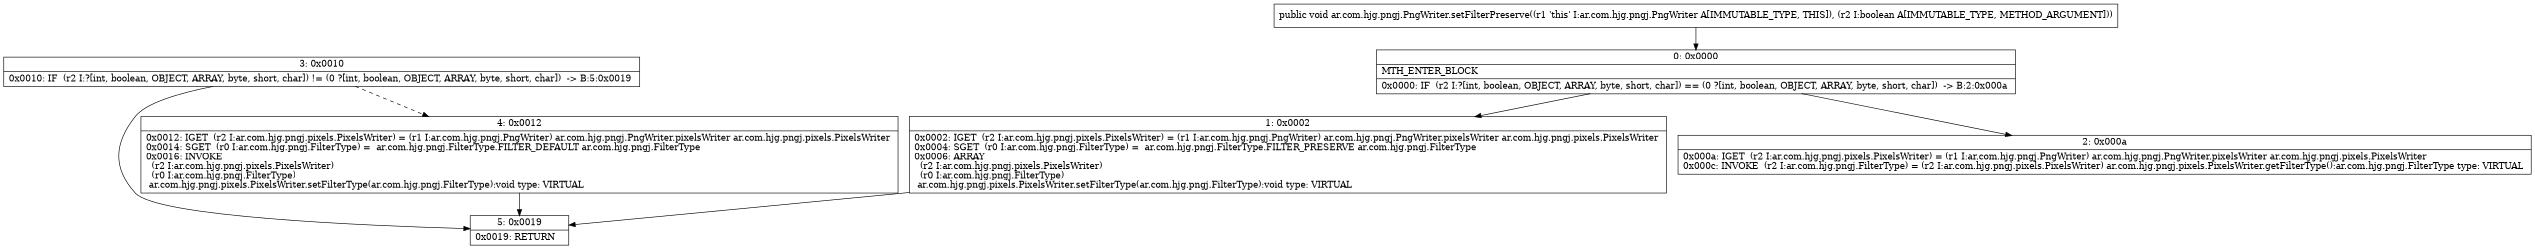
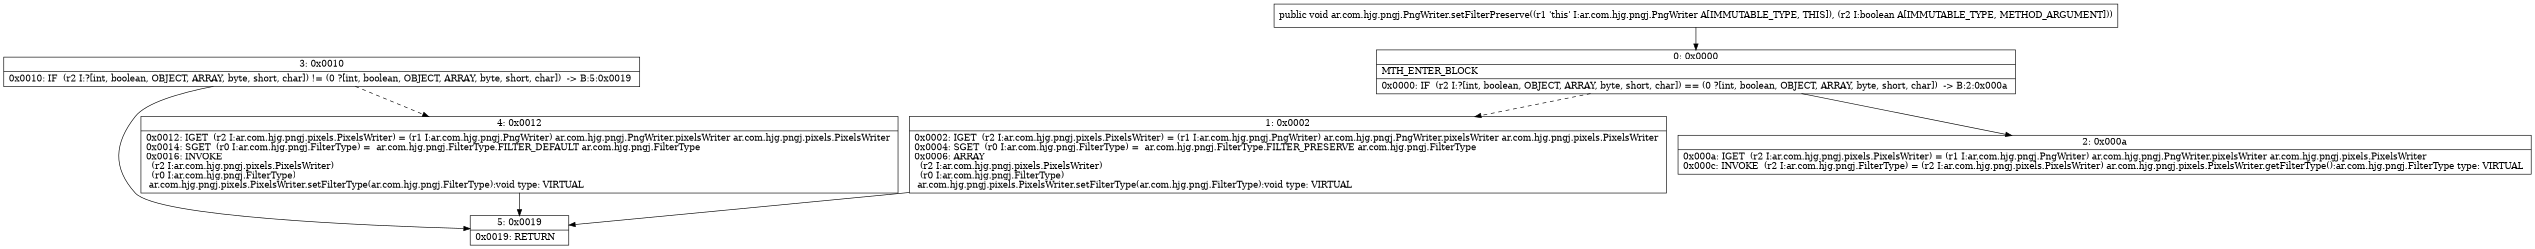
(1536, 105) -> (1536, 105)
